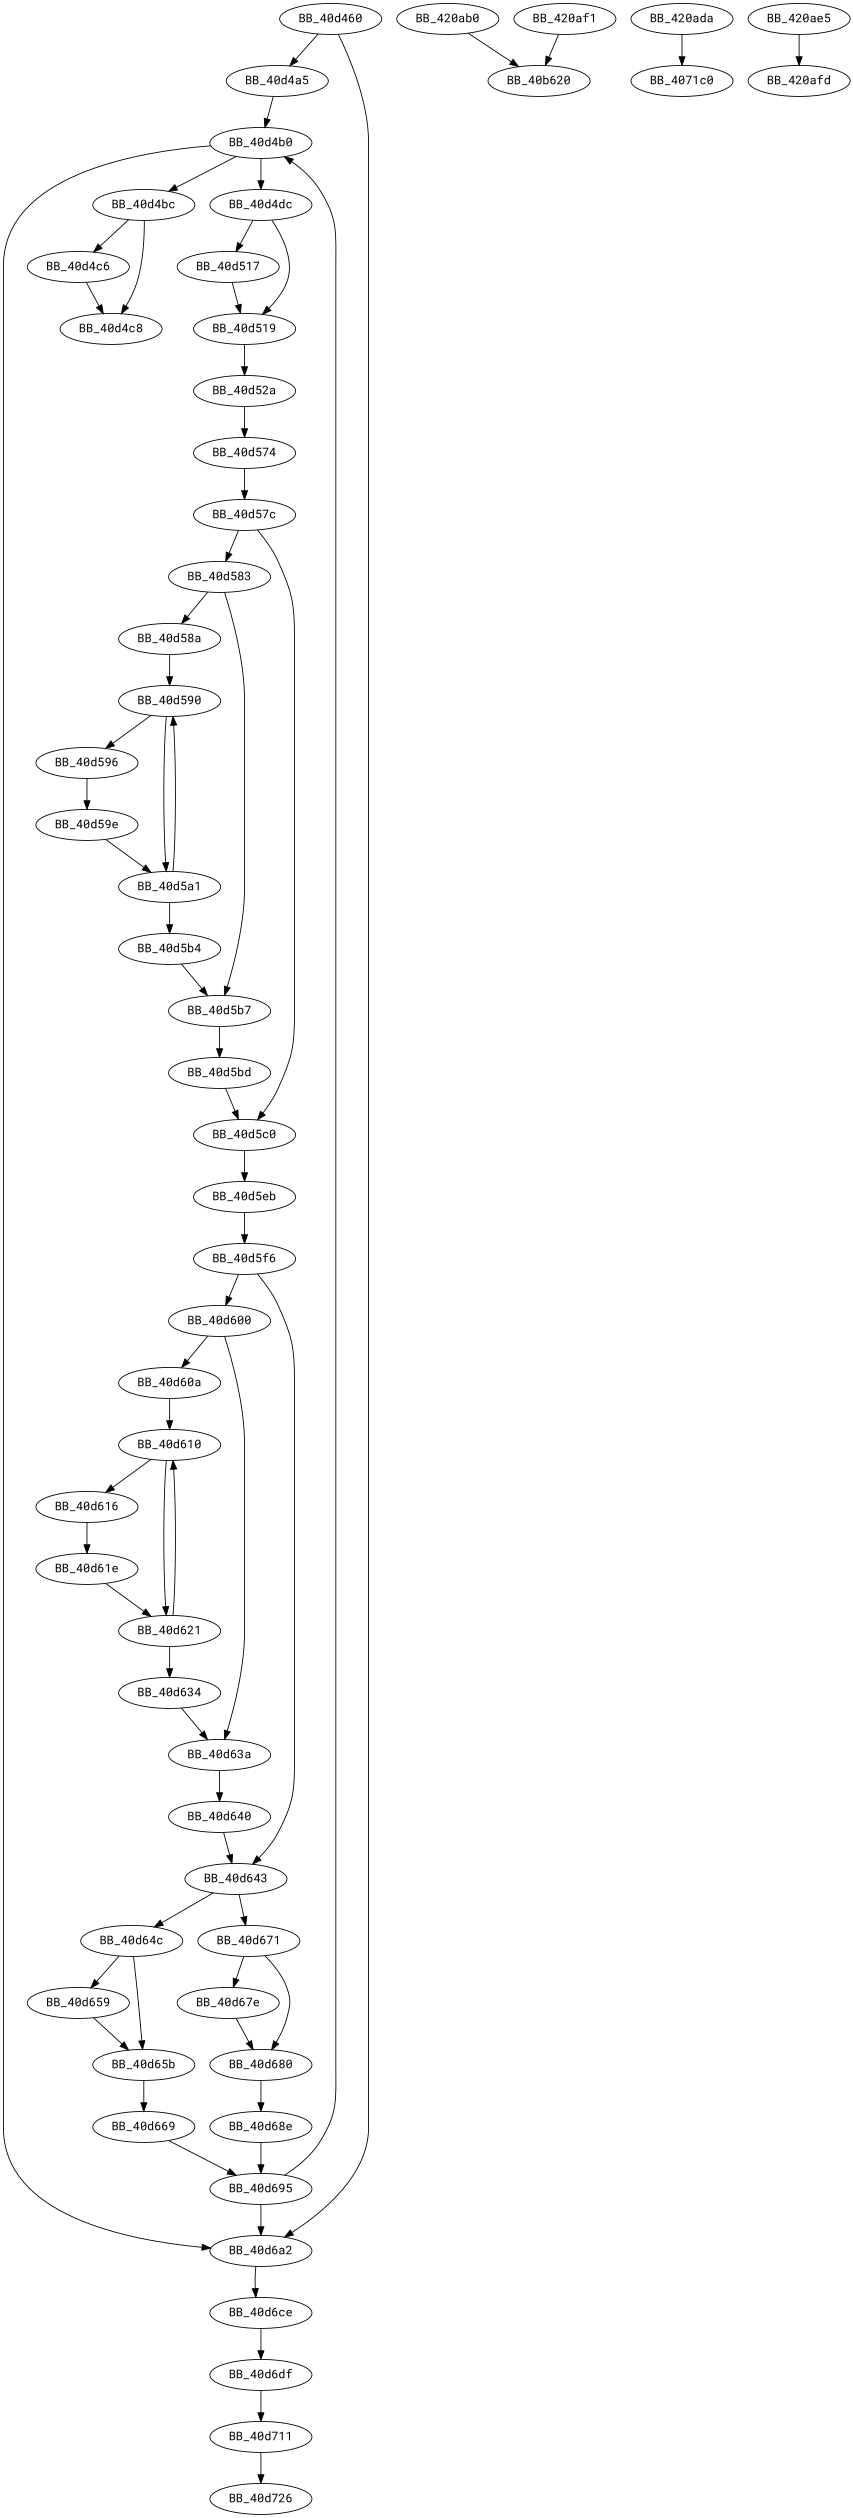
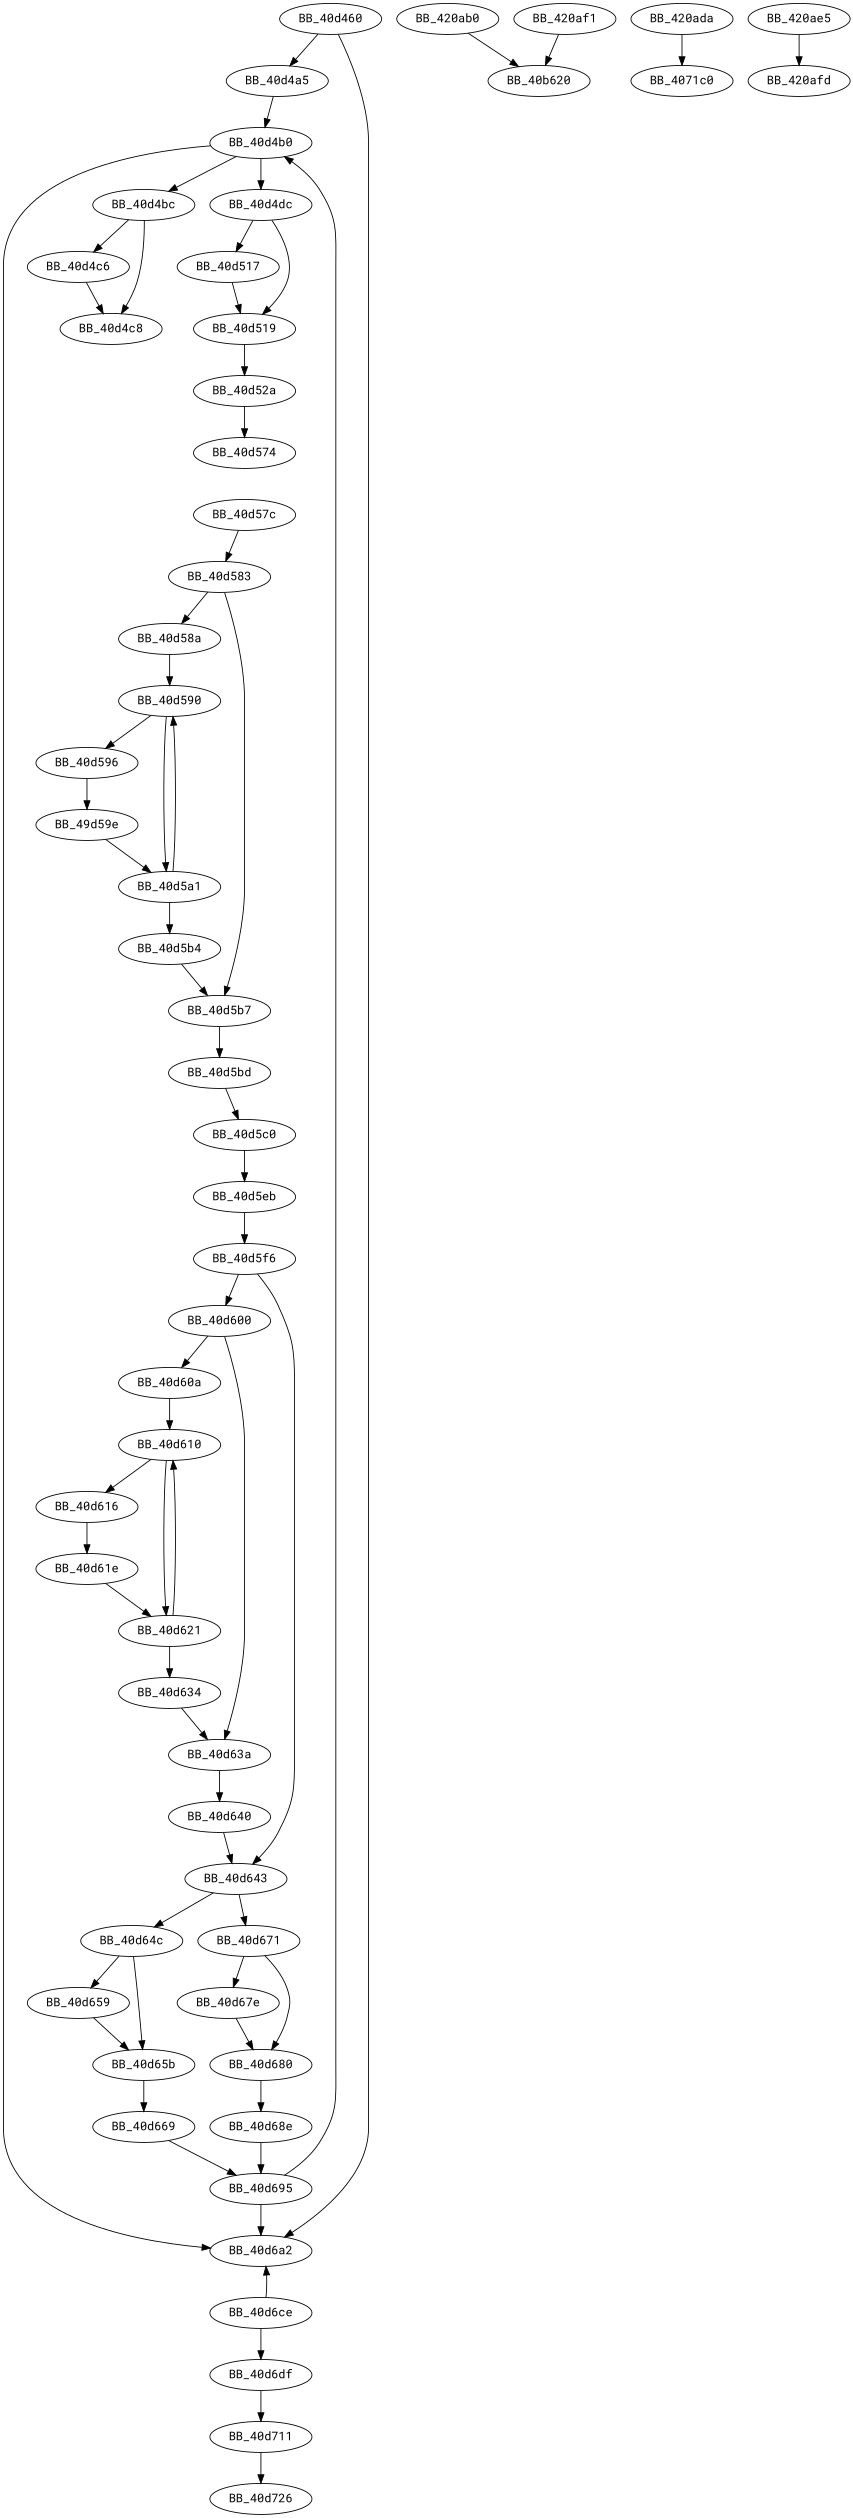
(245, 480) -> none
(294, 821) -> none
(87, 825) -> (87, 825)
(255, 2277) -> (267, 2286)
